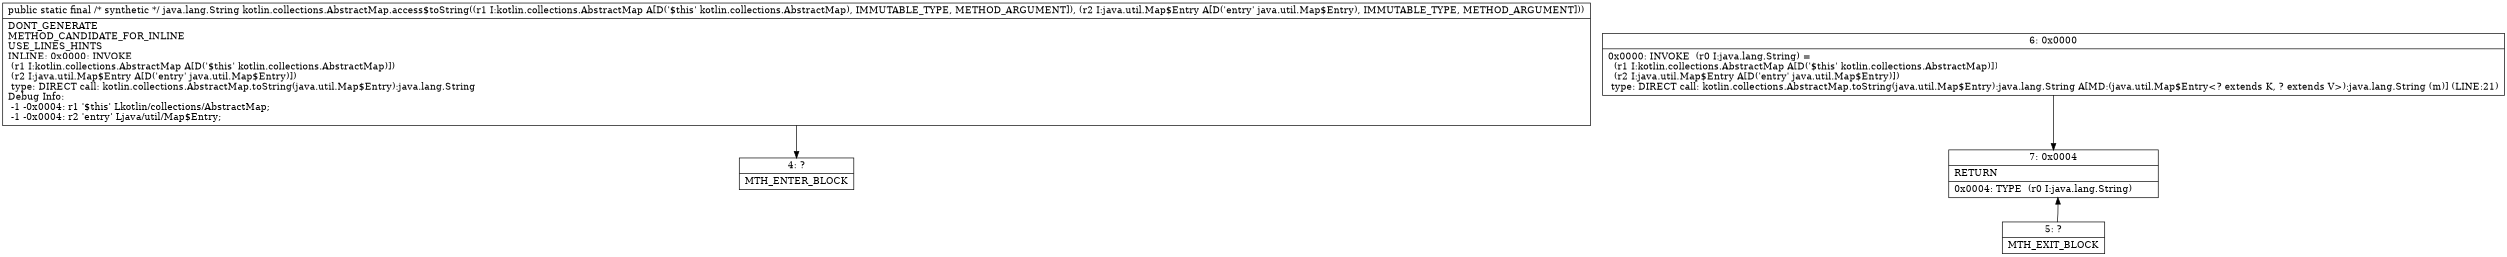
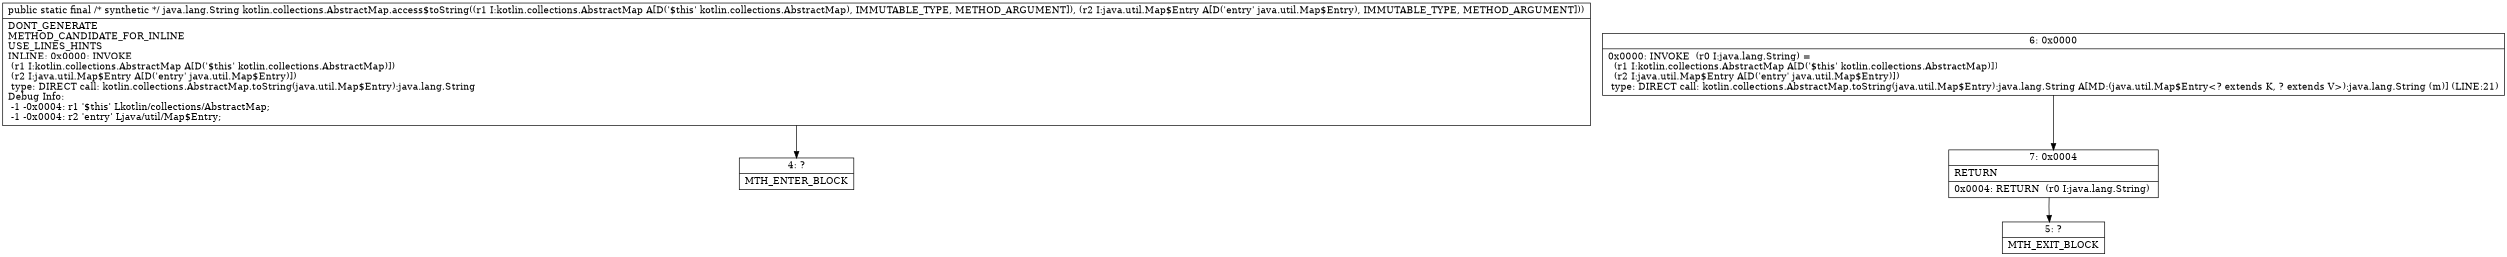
(2045, 189) -> (2054, 189)
(2058, 213) -> (2049, 206)
